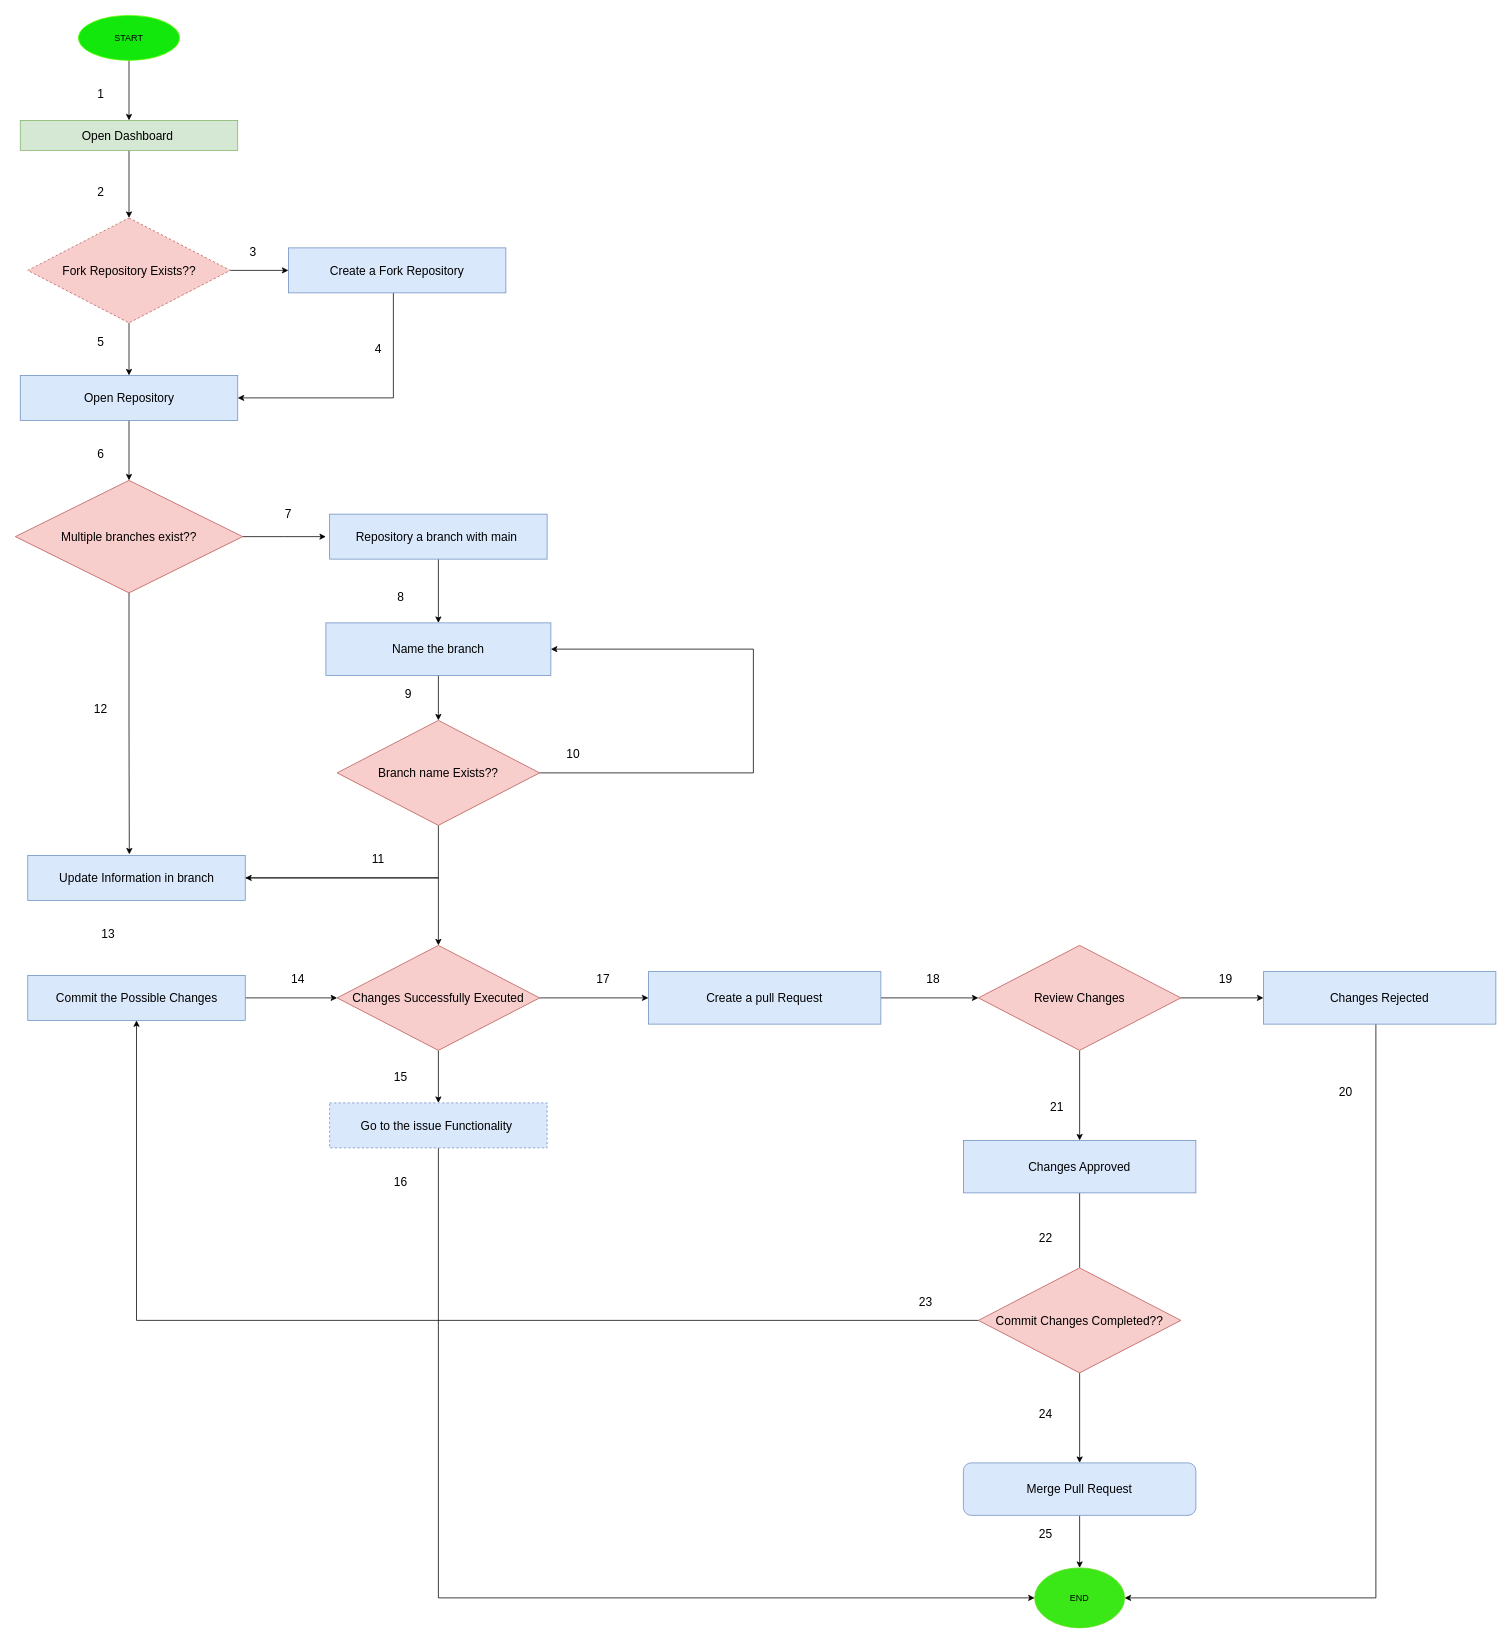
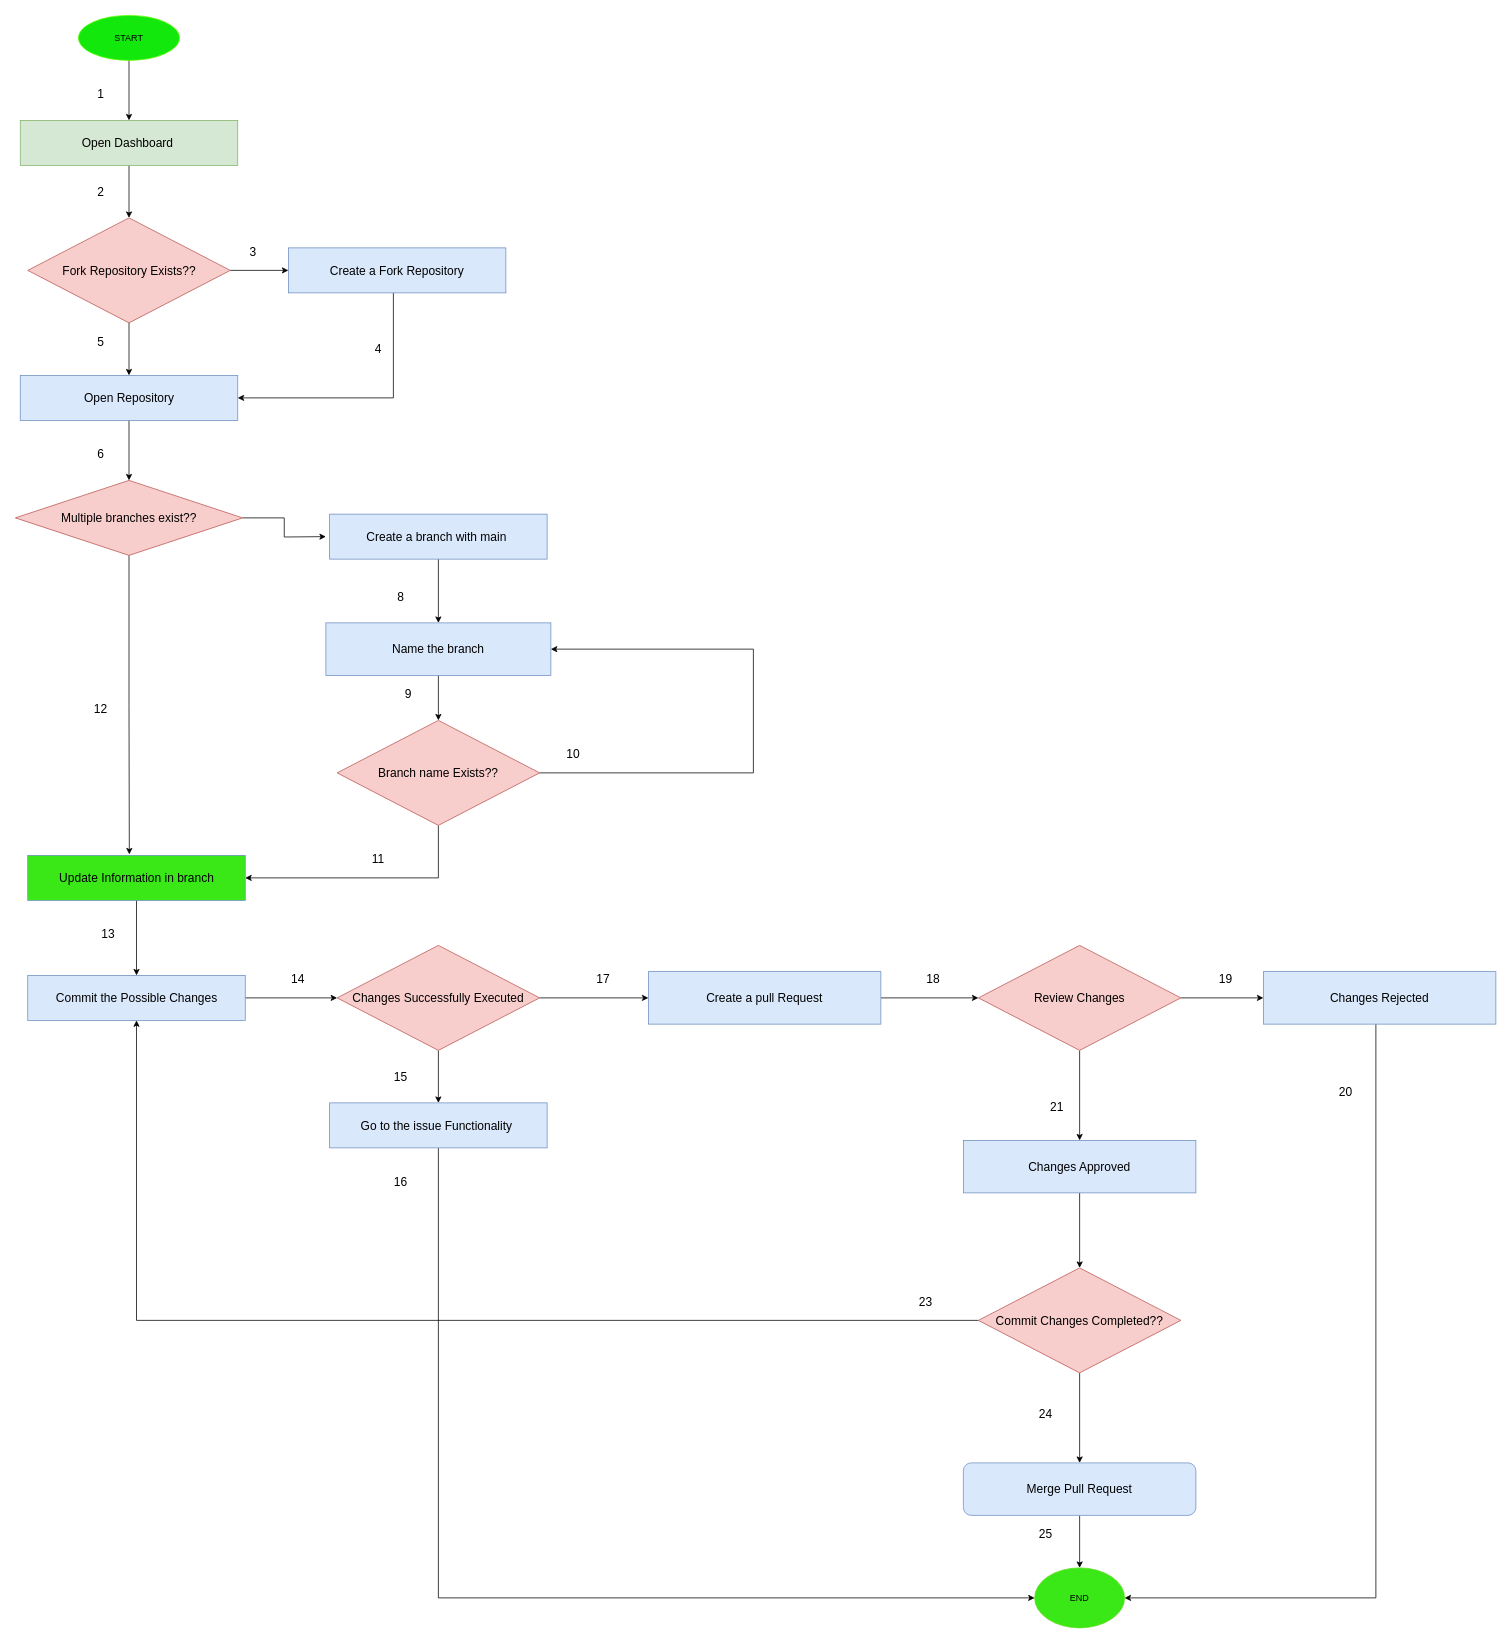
(129, 135) -> (129, 143)
(129, 270) -> (129, 270)
(288, 514) -> none
(129, 537) -> (129, 518)
(438, 537) -> (438, 537)
(137, 878) -> (137, 878)
(438, 909) -> (137, 935)
(438, 1125) -> (438, 1125)
(1046, 1238) -> none
(1080, 1263) -> (1080, 1261)
